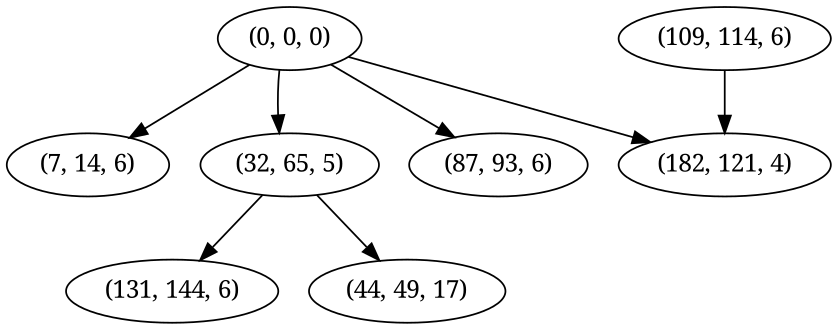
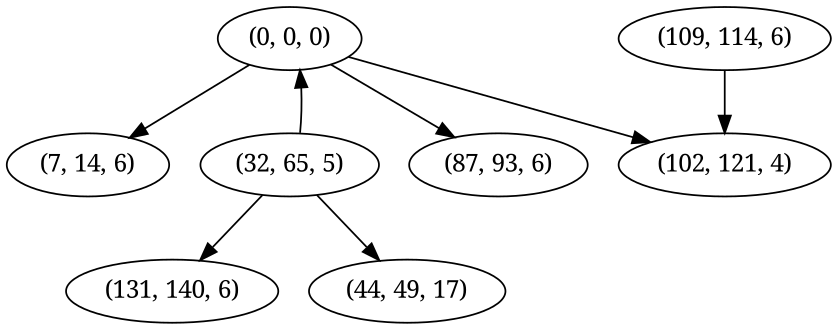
(278, 93) -> (301, 110)
(725, 165) -> (725, 165)
(172, 291) -> (172, 291)
